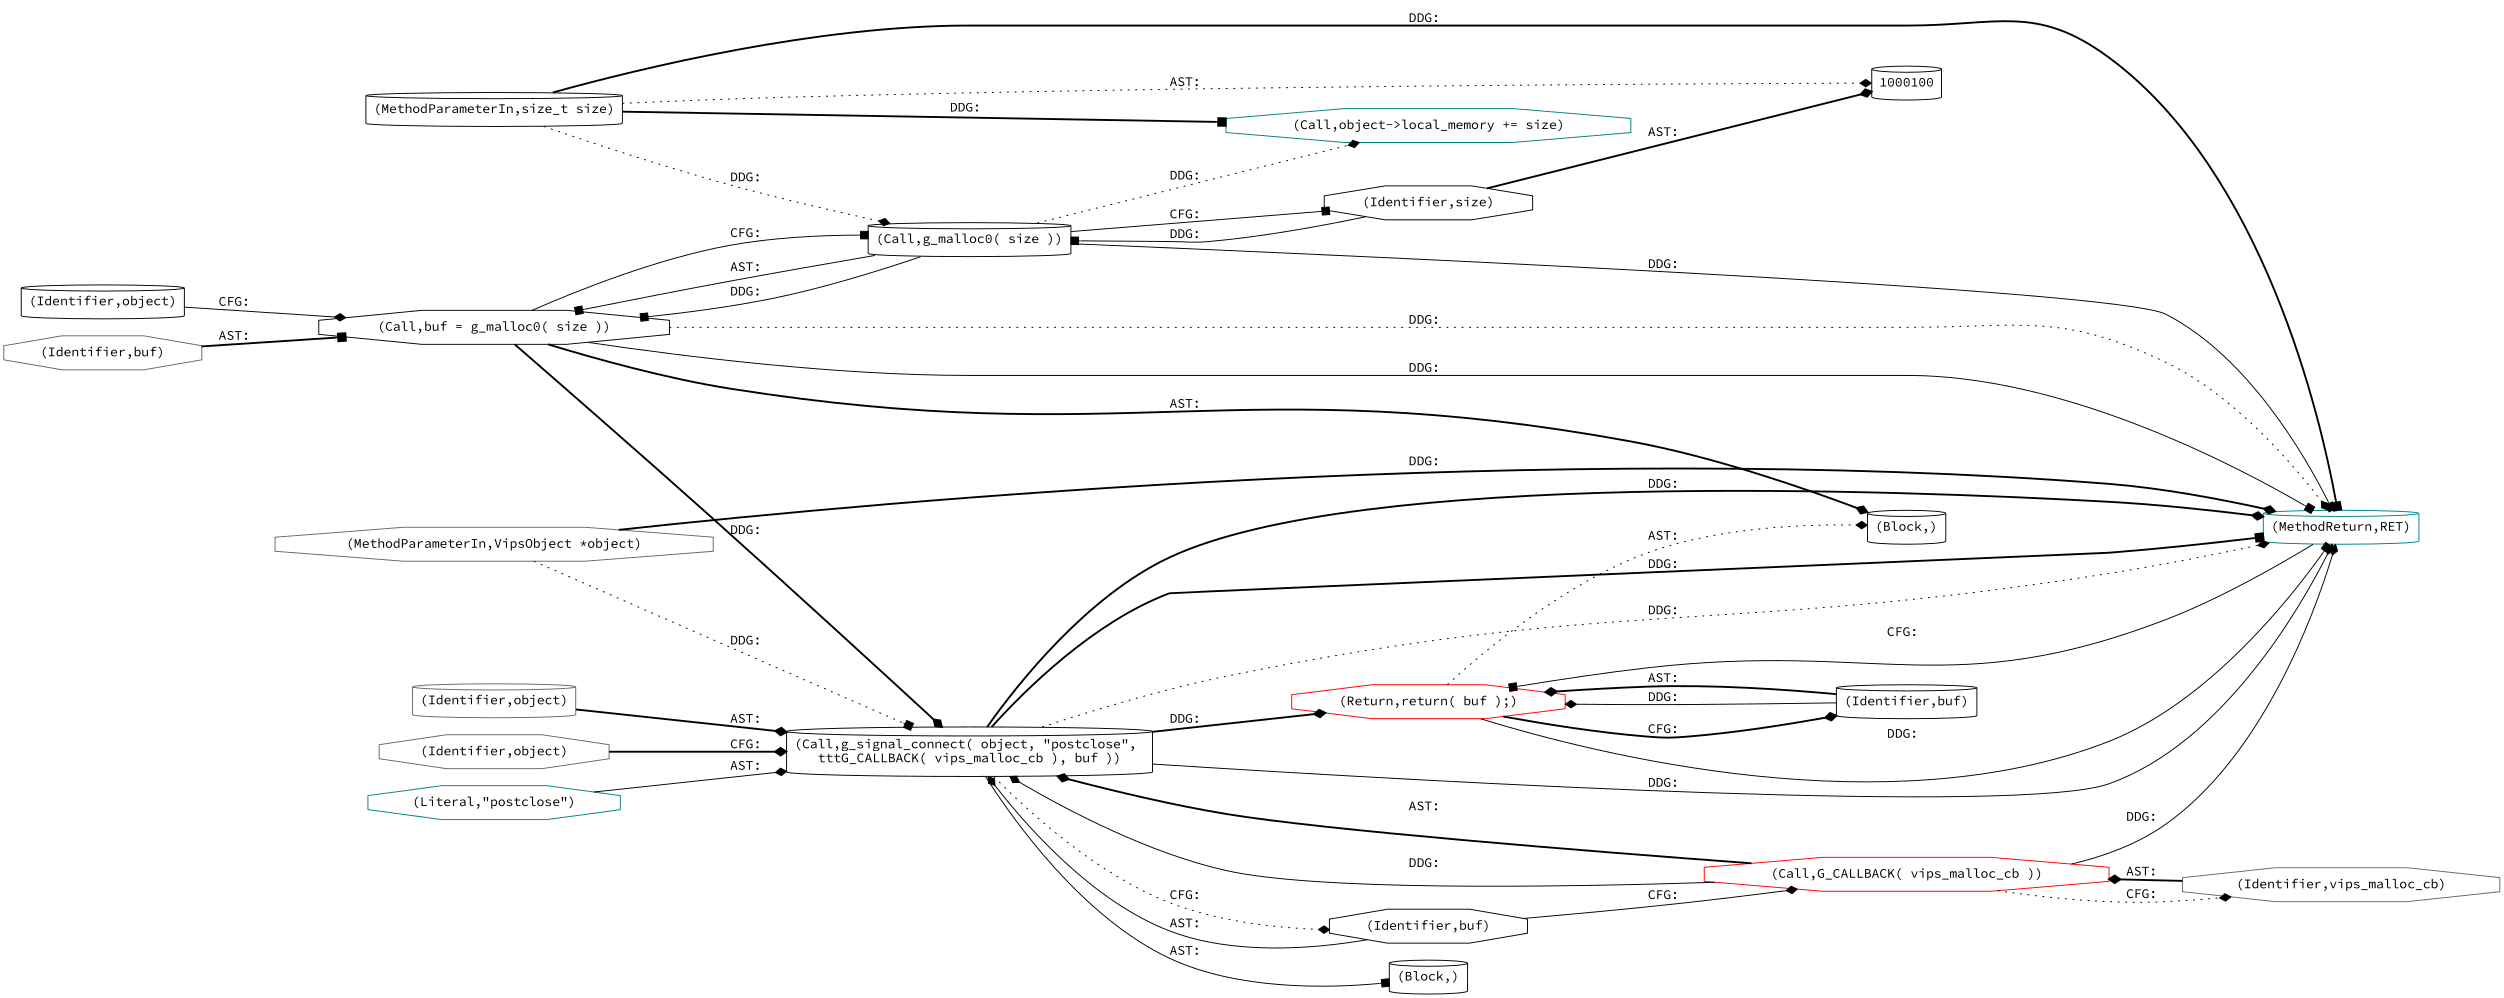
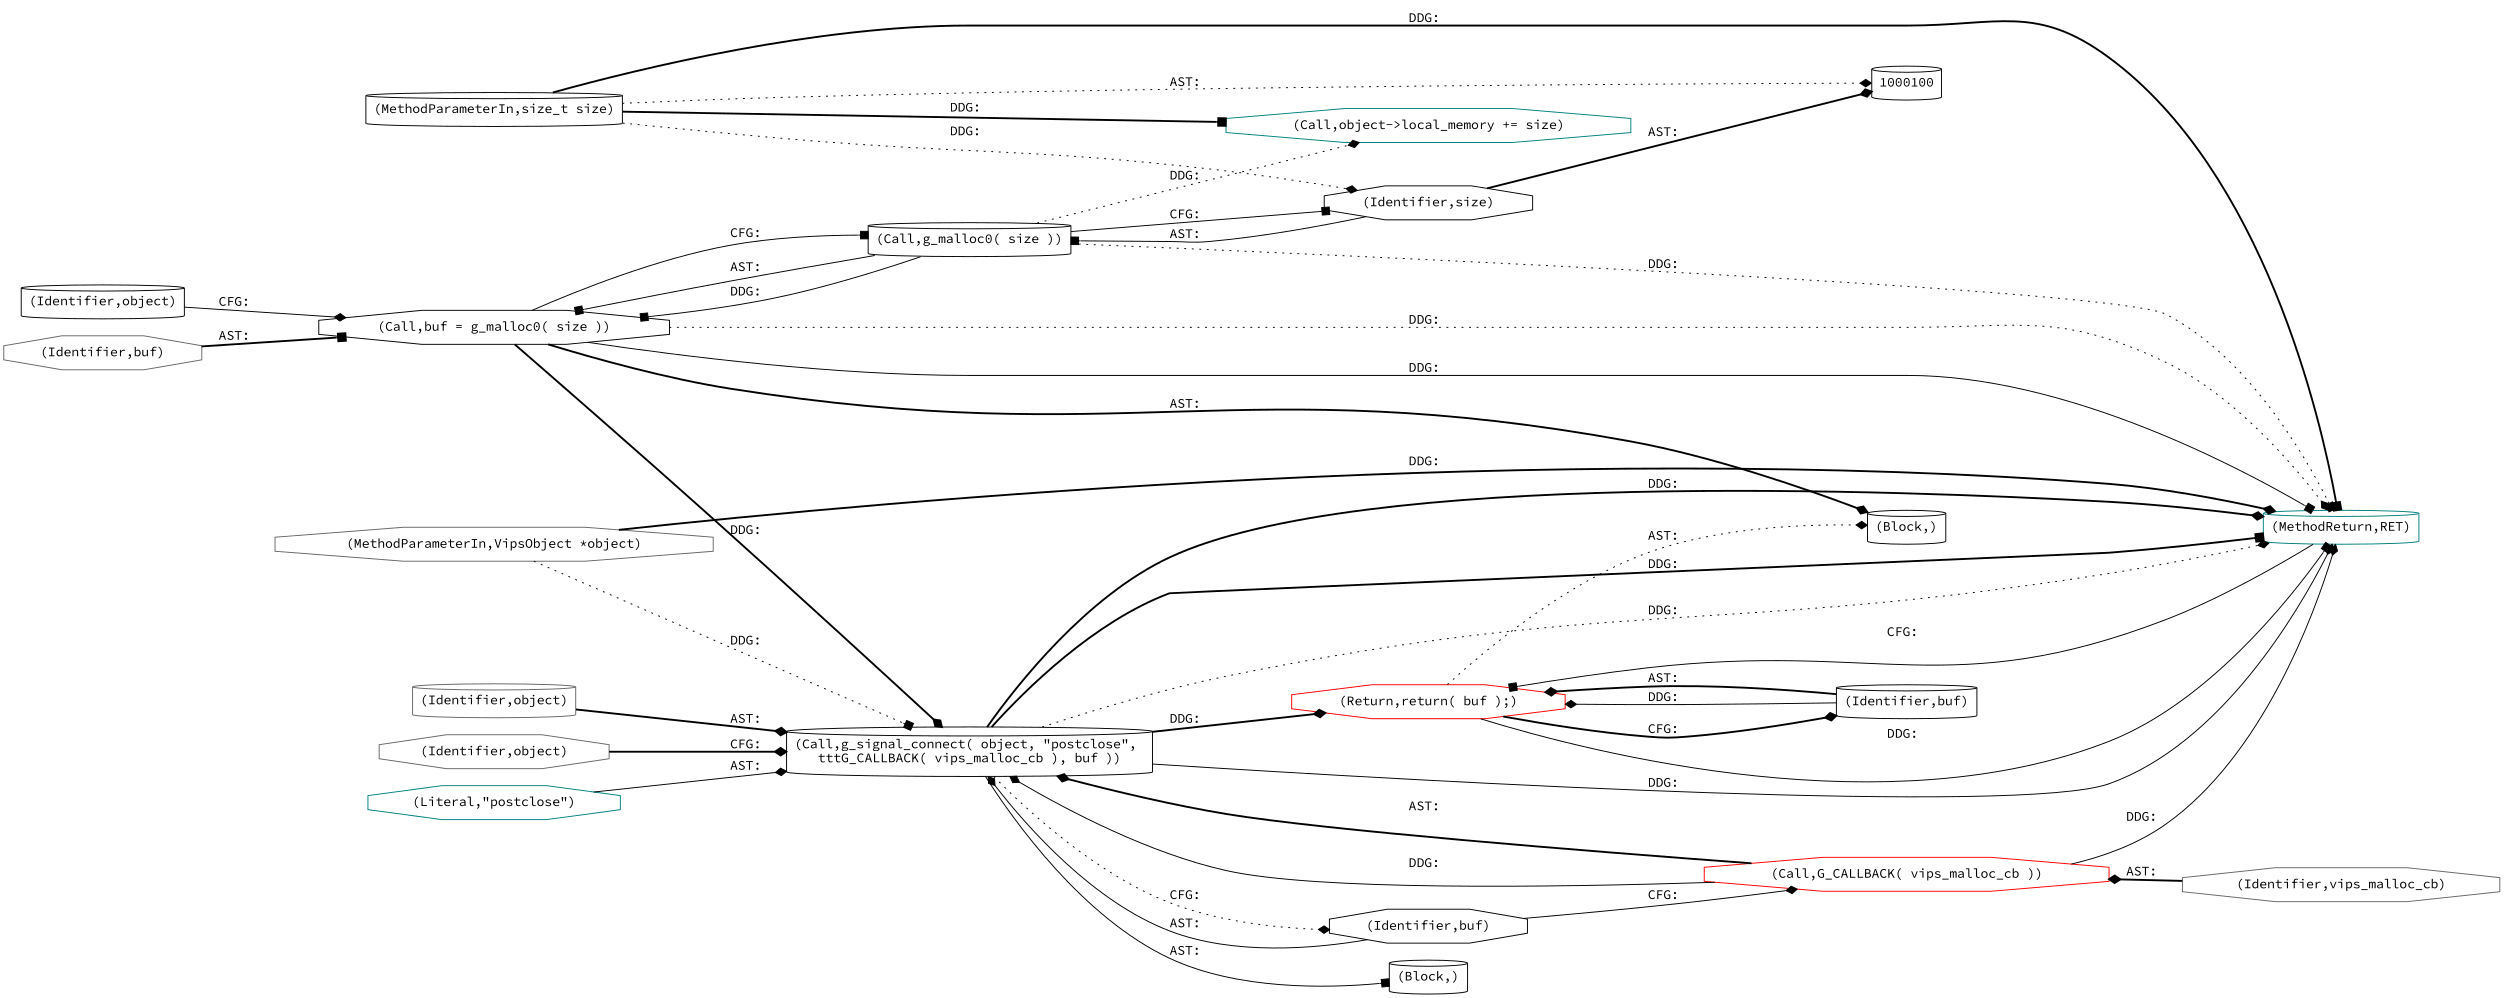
(710, 179) -> (985, 151)
(1189, 234) -> (1189, 234)
(1745, 276) -> (1745, 276)
(2108, 902) -> none
